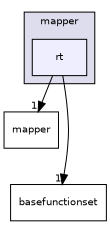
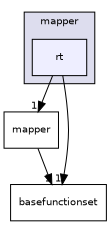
none -> (43, 162)
